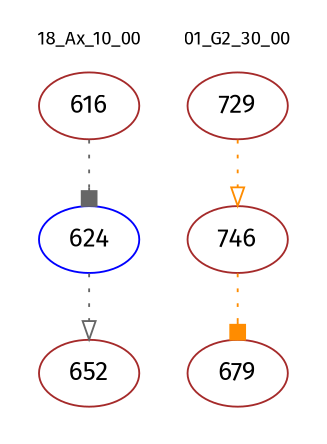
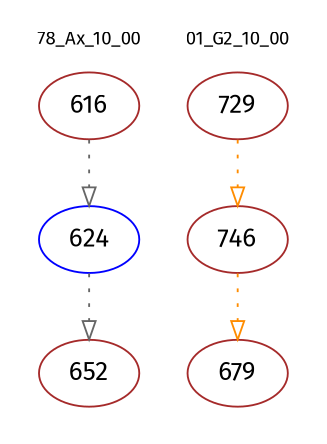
(89, 40) -> (89, 40)
(238, 40) -> (238, 40)
(89, 164) -> (89, 164)
(238, 297) -> (238, 297)
